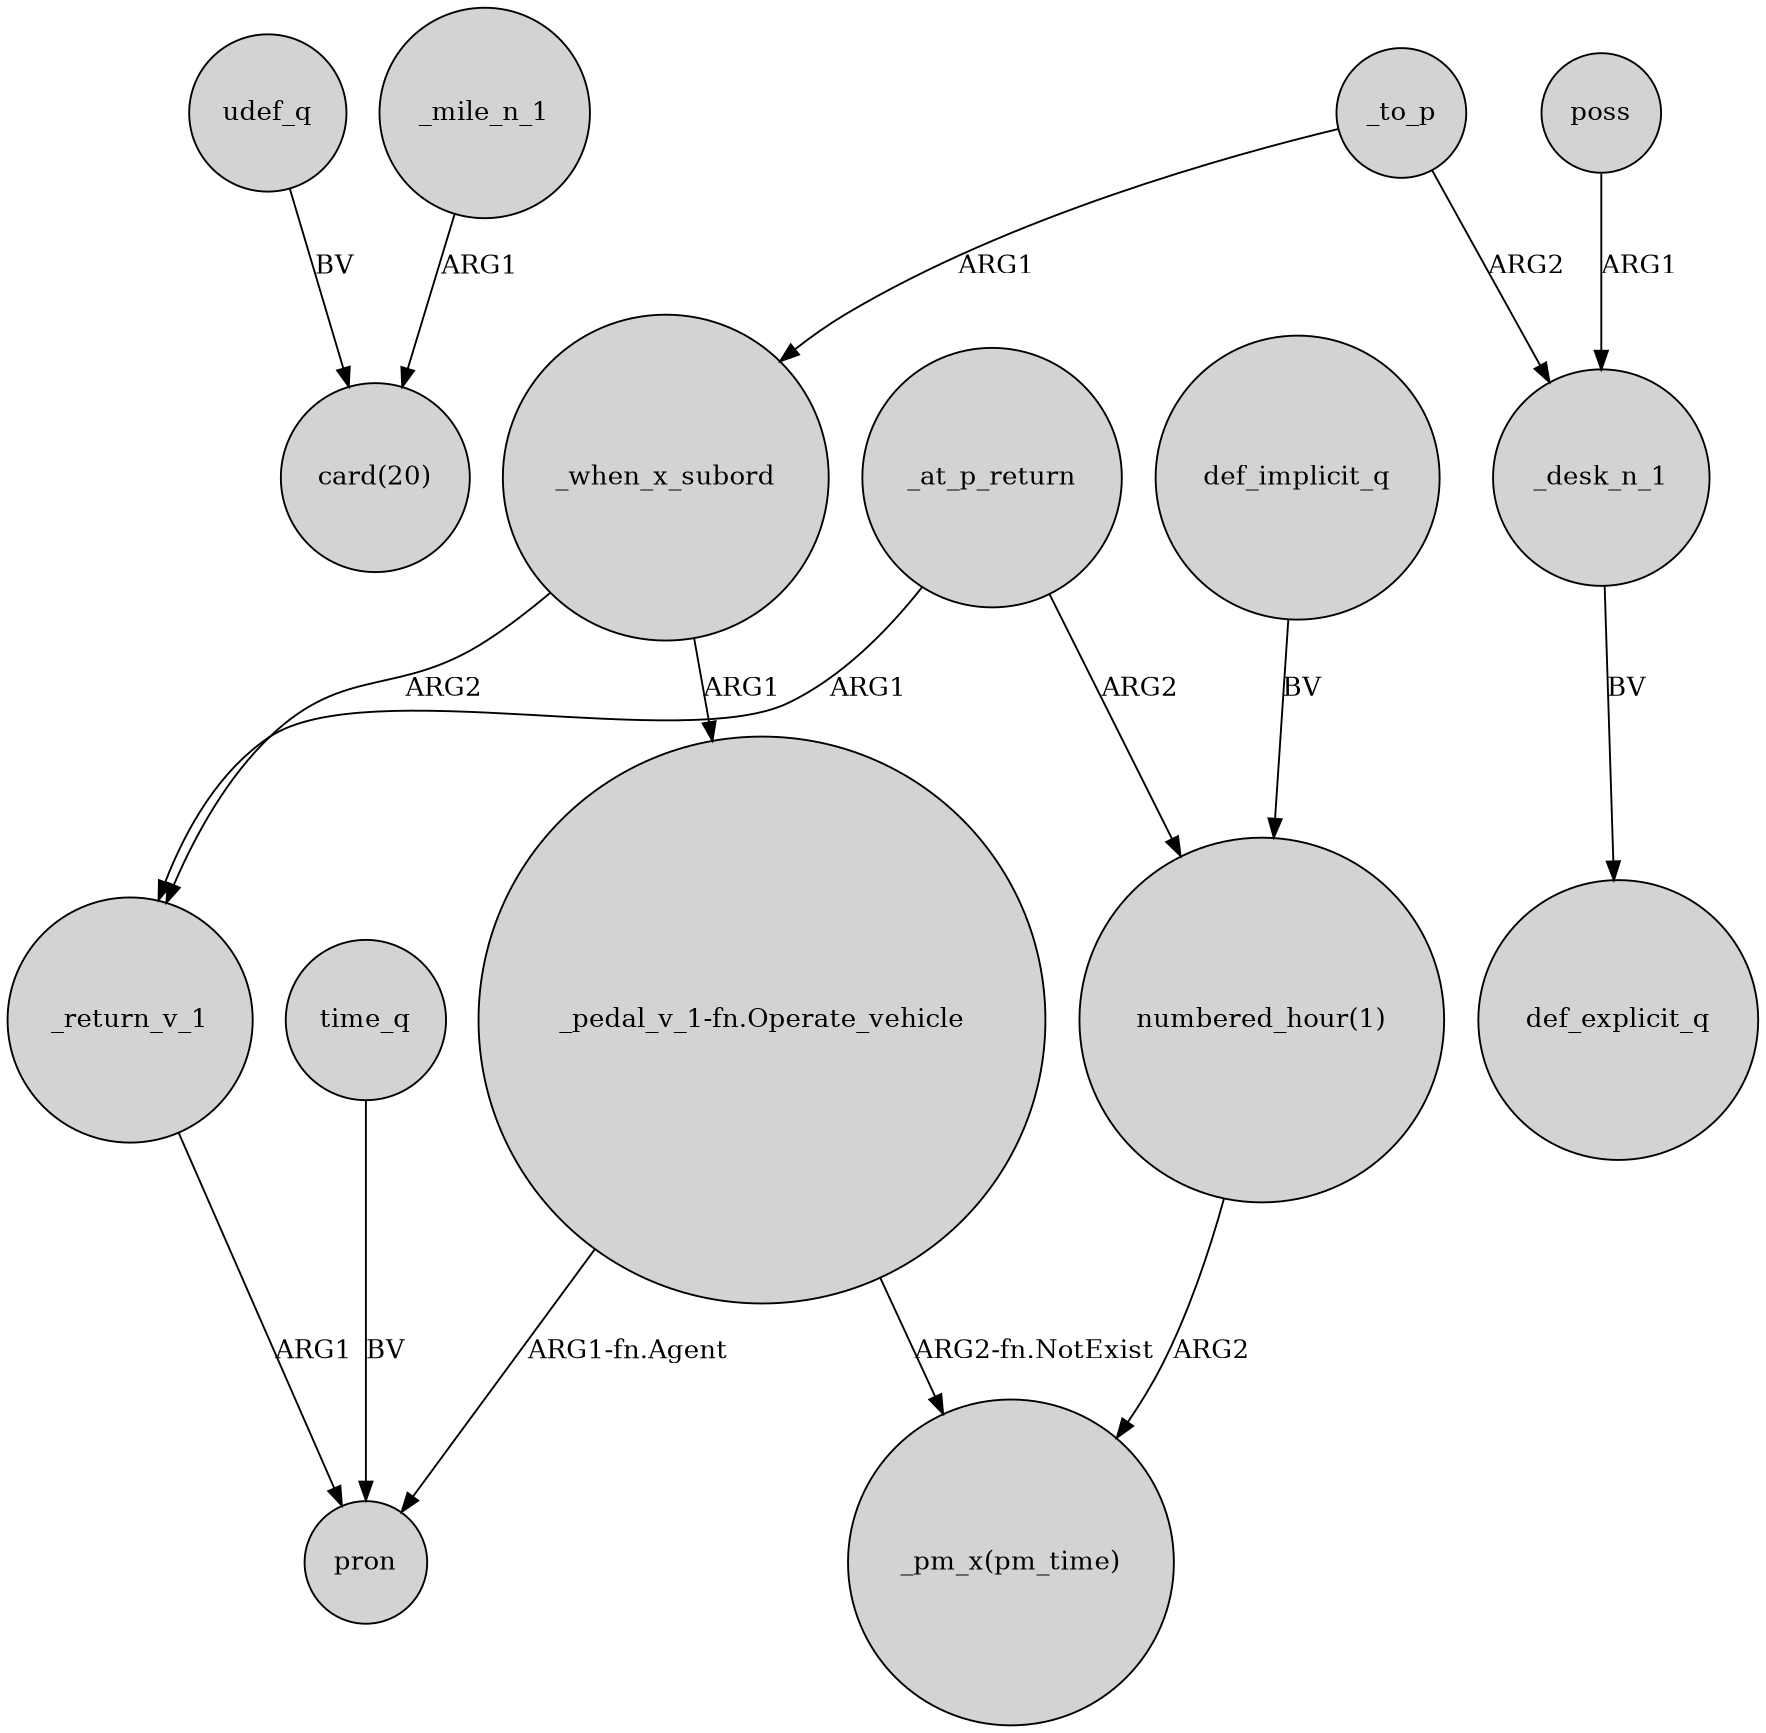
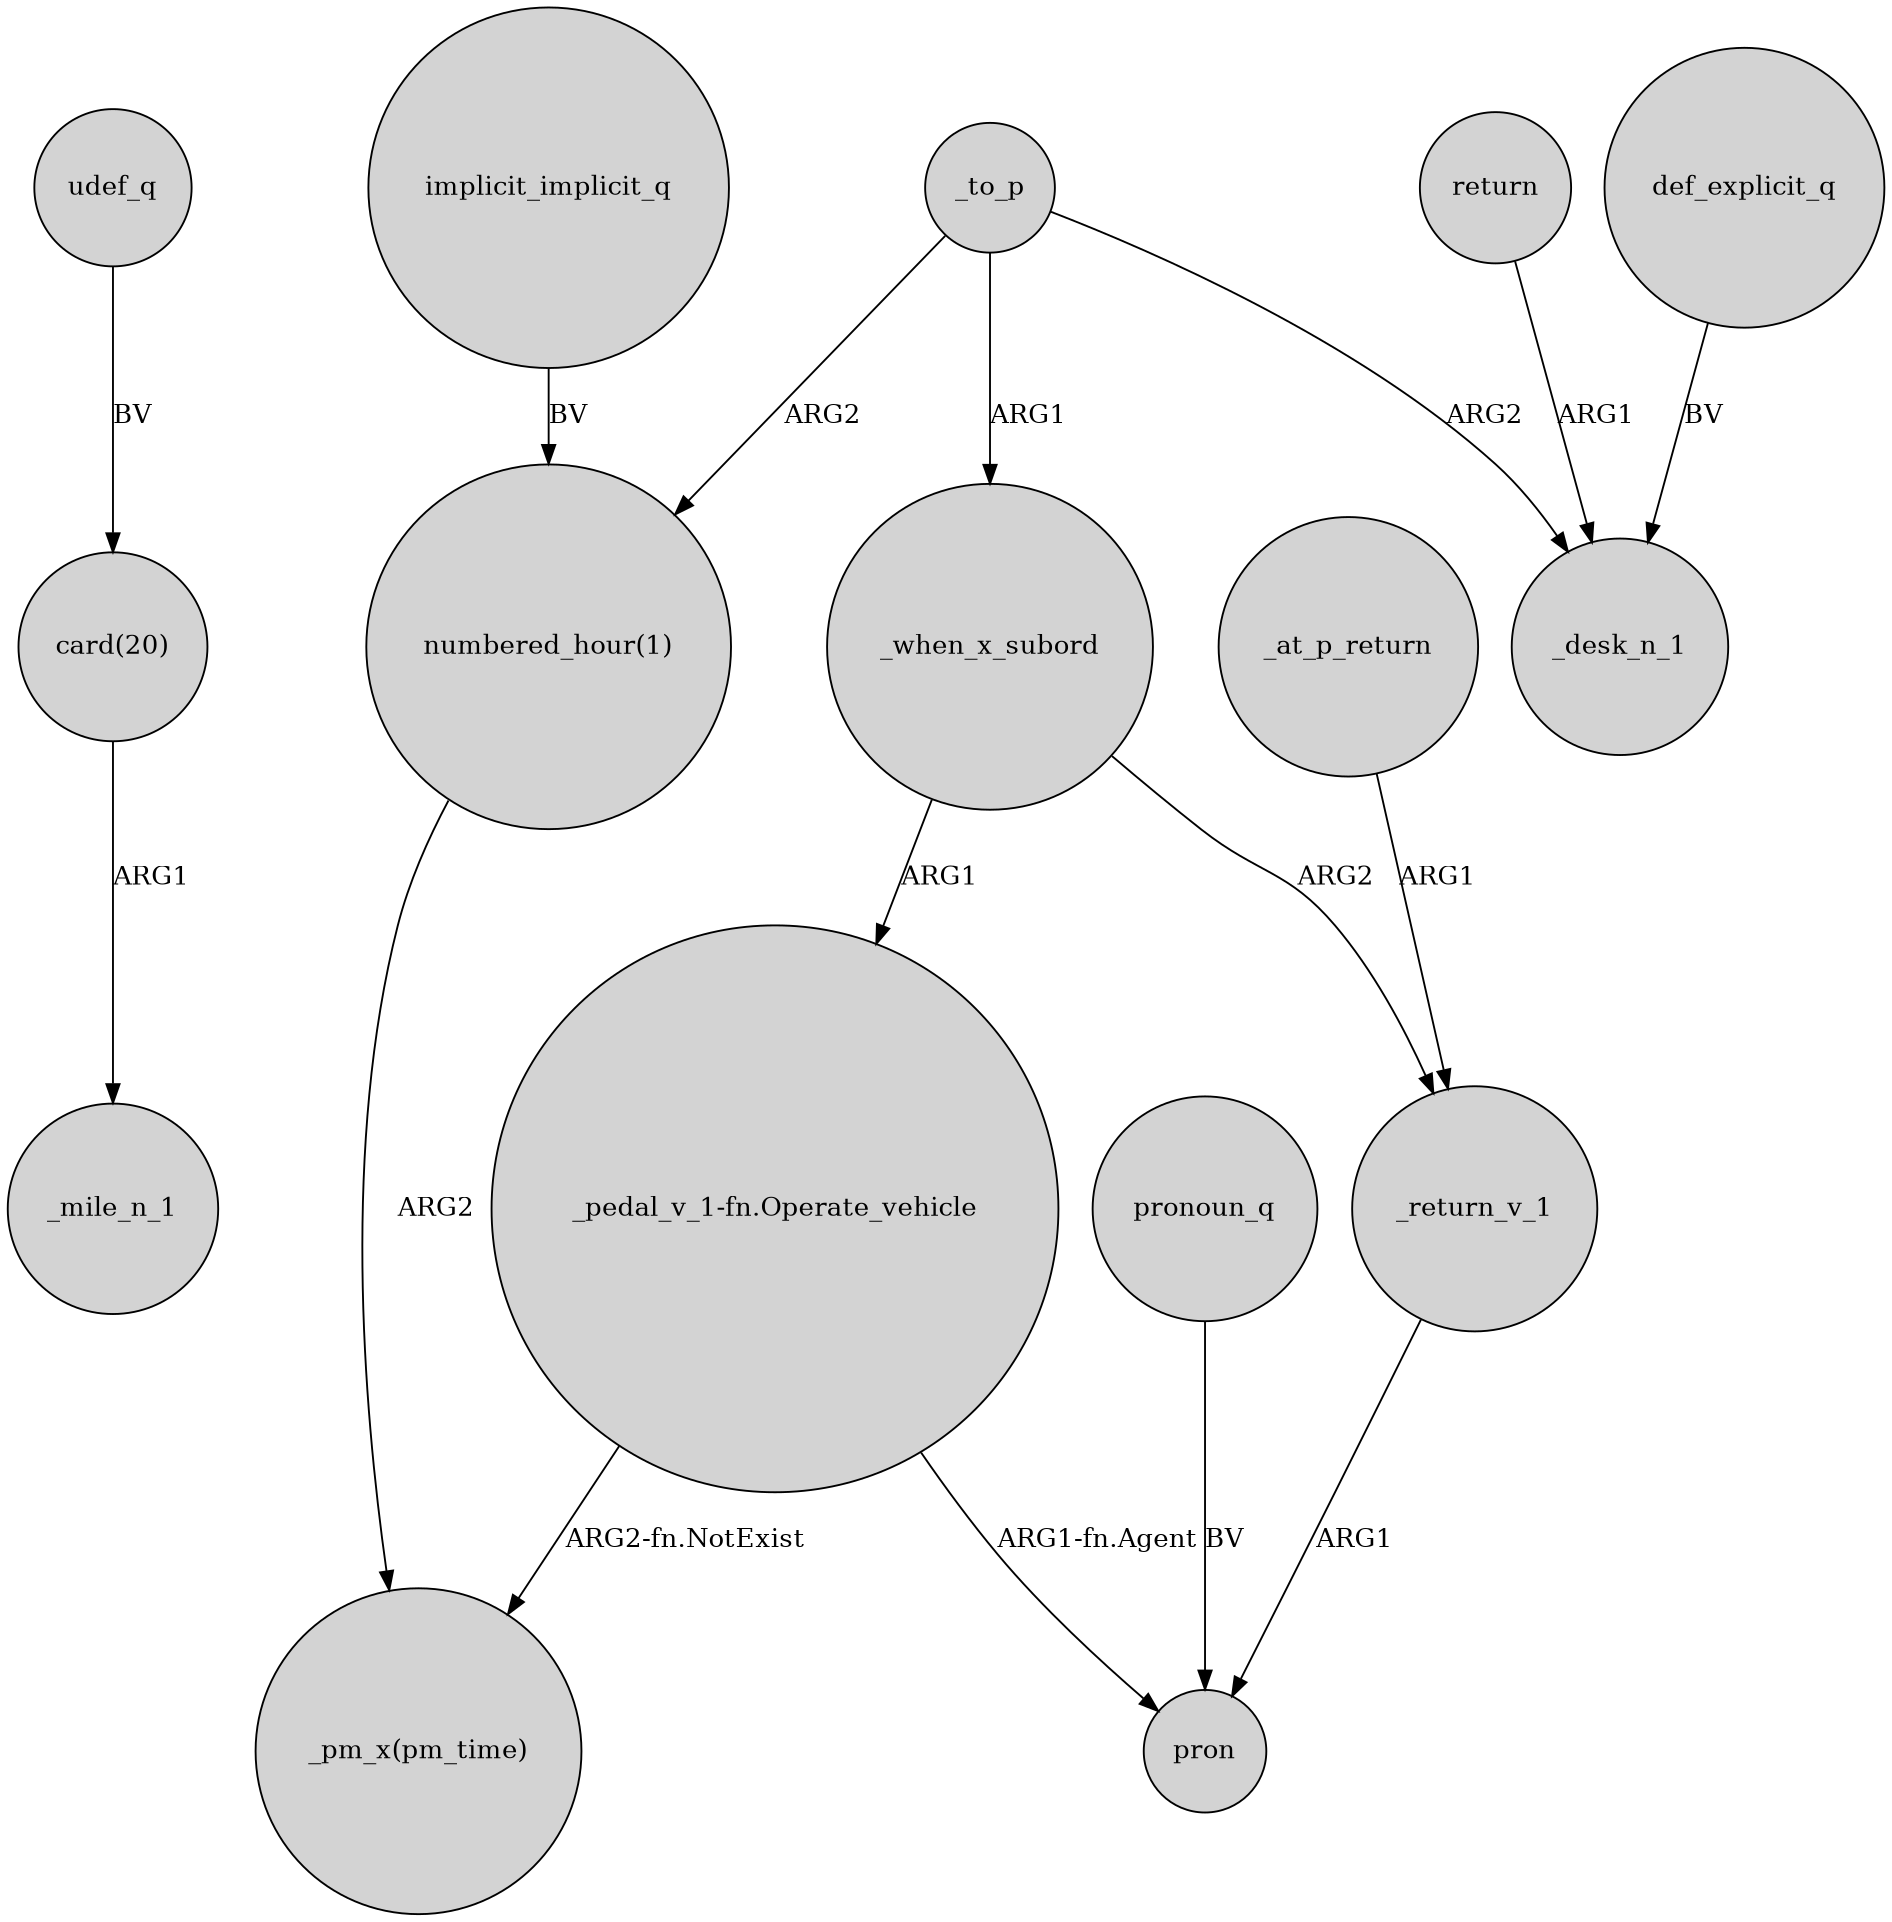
(1601, 113) -> (1495, 188)
(431, 292) -> (113, 912)
(1298, 478) -> (549, 188)
(1111, 717) -> (817, 368)
(1609, 724) -> (1681, 423)
(366, 1020) -> (1205, 1209)
